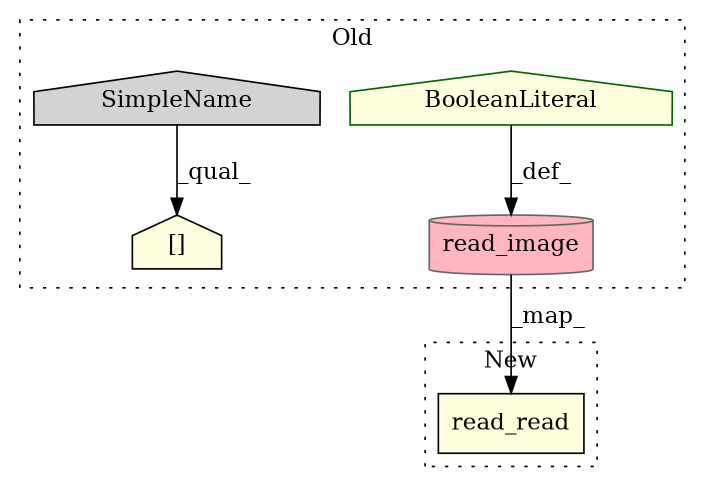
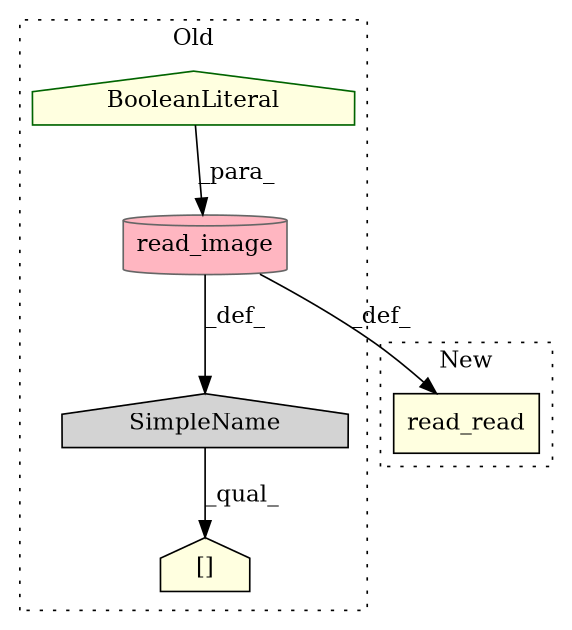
(542, 173) -> (237, 173)
(548, 317) -> (381, 317)
none -> (205, 326)
